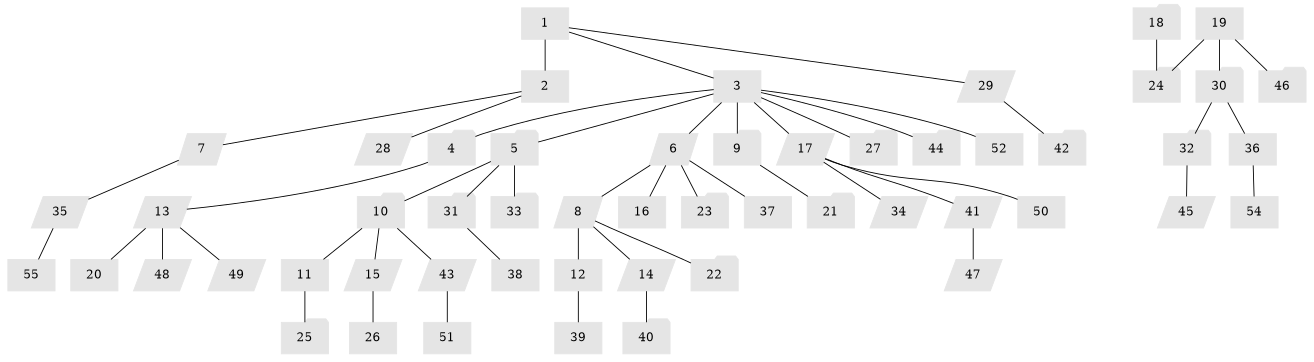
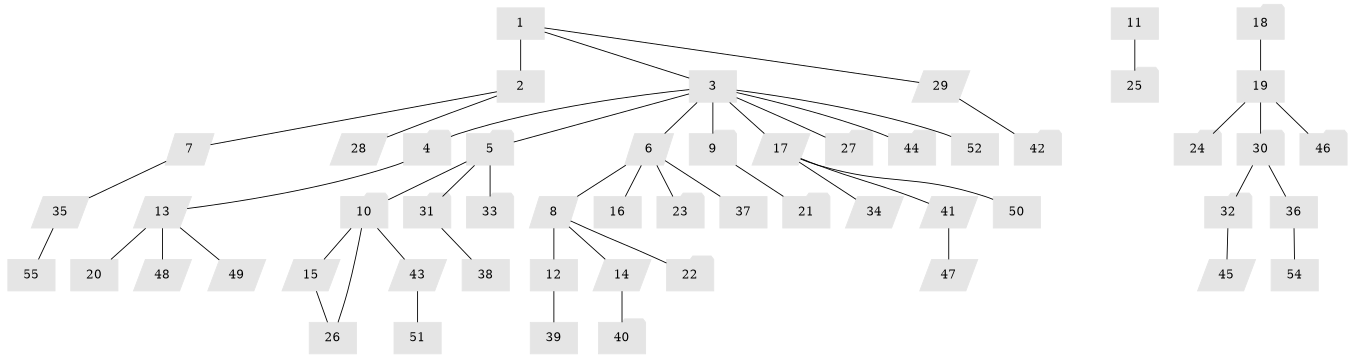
(1157, 55) -> (1261, 55)
(343, 244) -> (352, 276)
